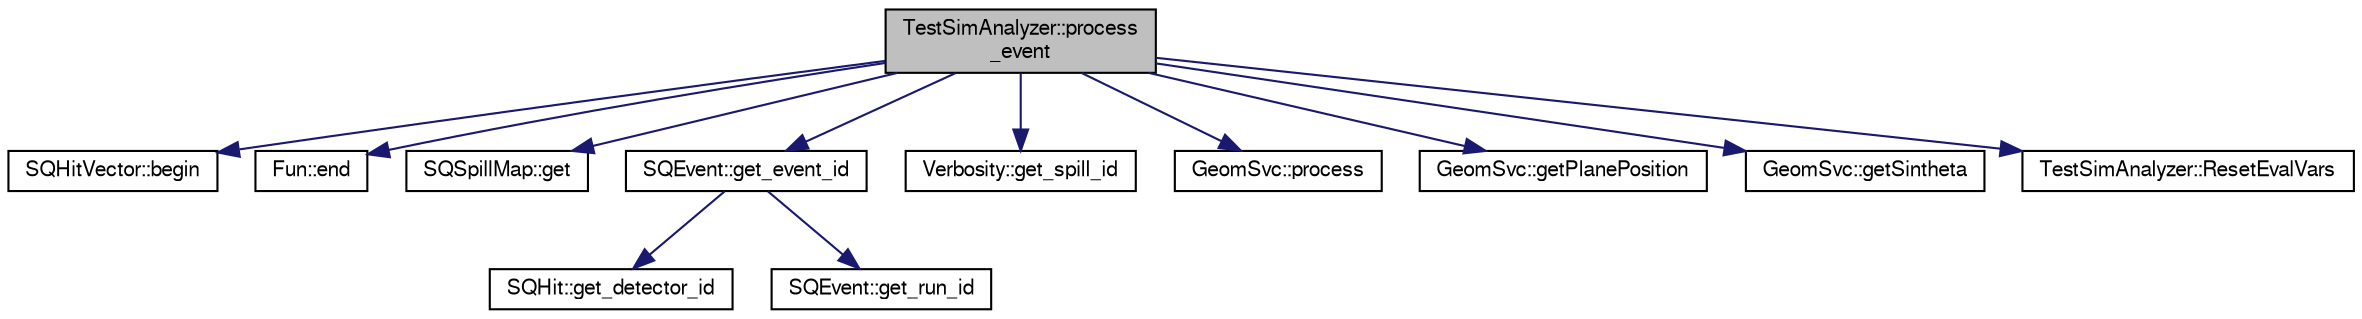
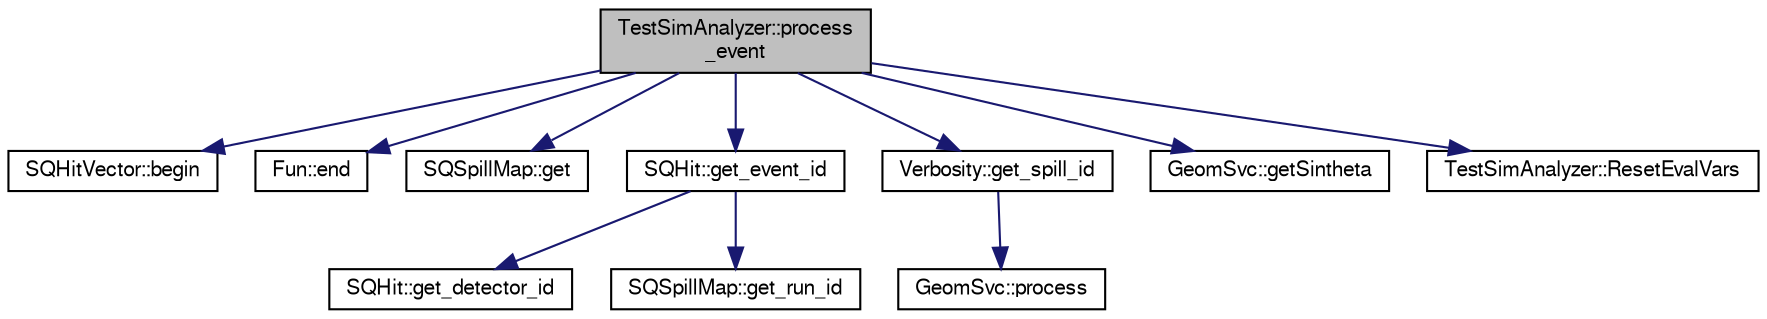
(1152, 107) -> (999, 219)
(746, 171) -> (736, 171)
(1563, 171) -> none
(881, 289) -> (736, 289)
